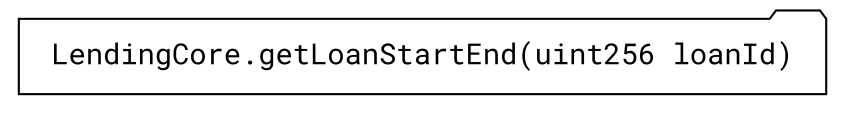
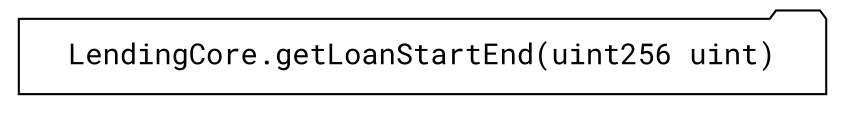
(423, 56) -> (423, 56)
